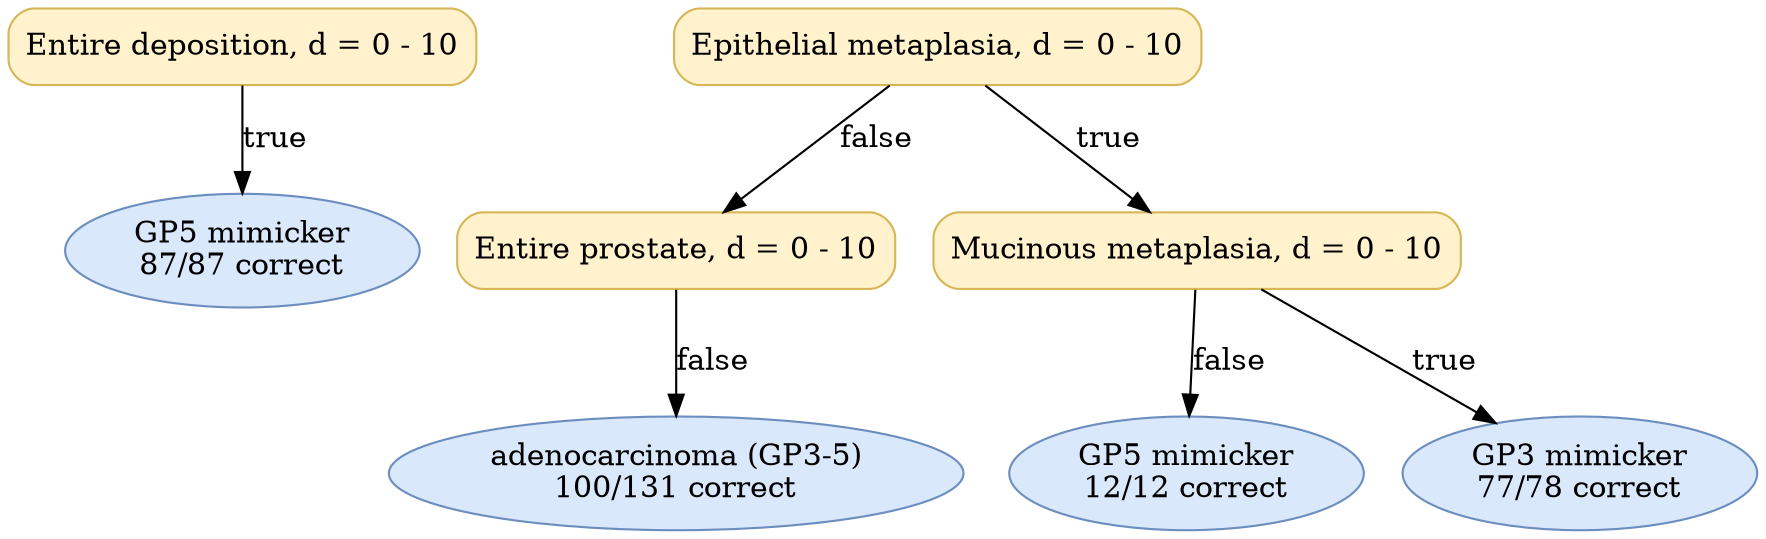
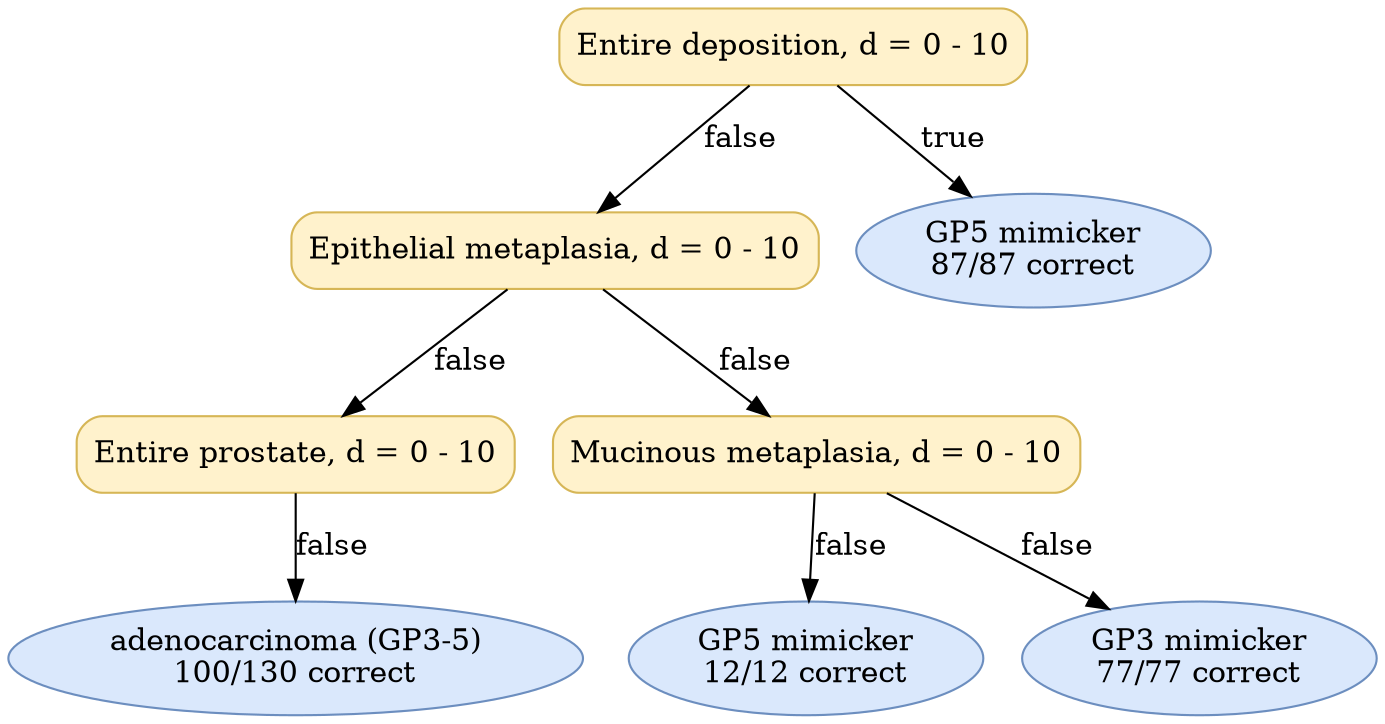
(1109, 139) -> (755, 362)
none -> (682, 142)
(1445, 362) -> (1057, 547)
(676, 488) -> (296, 673)
(1580, 488) -> (1199, 673)
